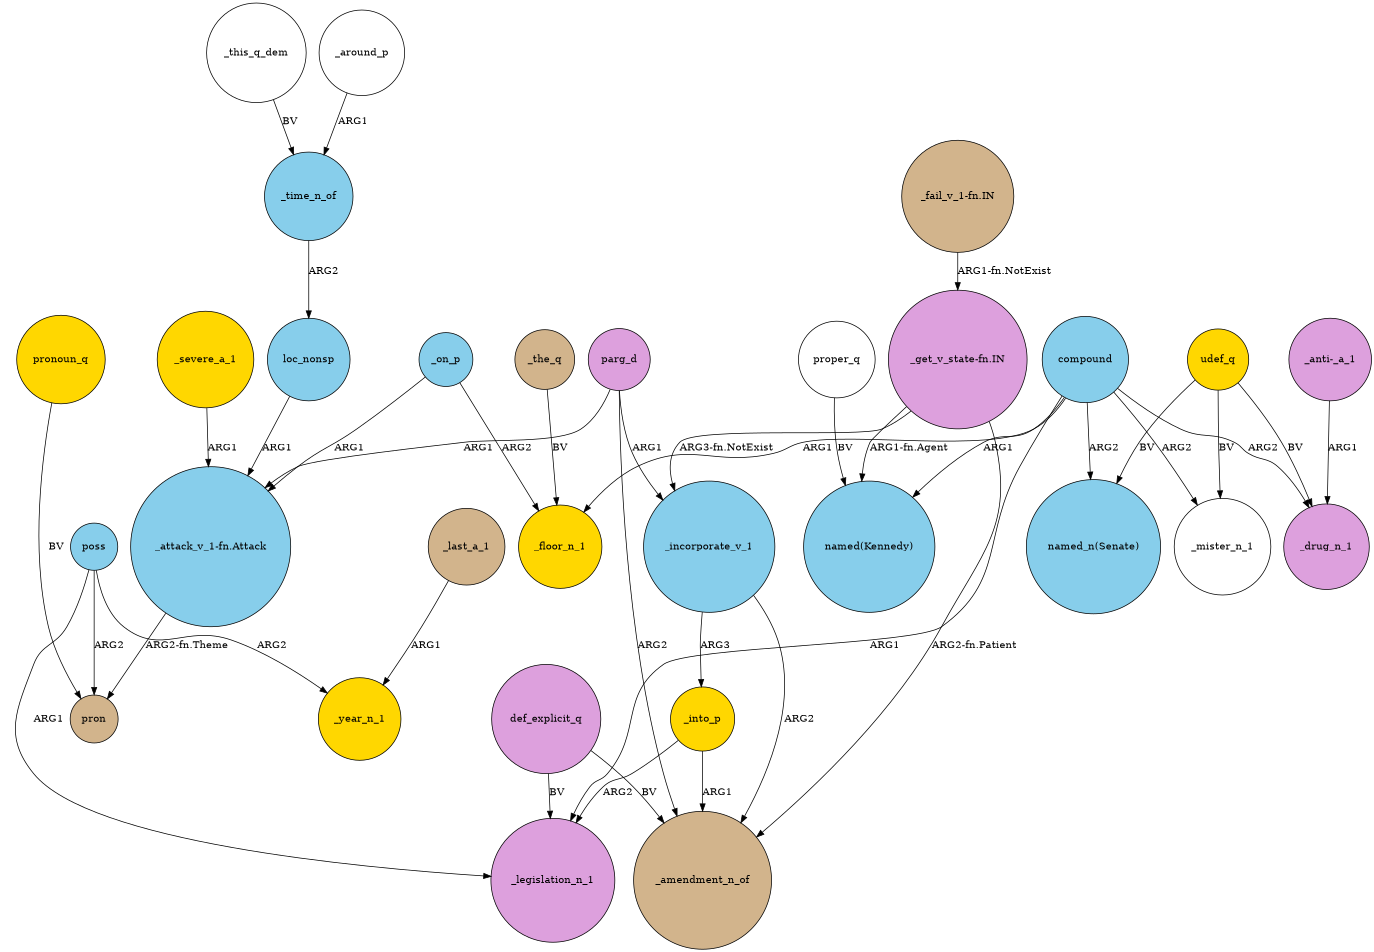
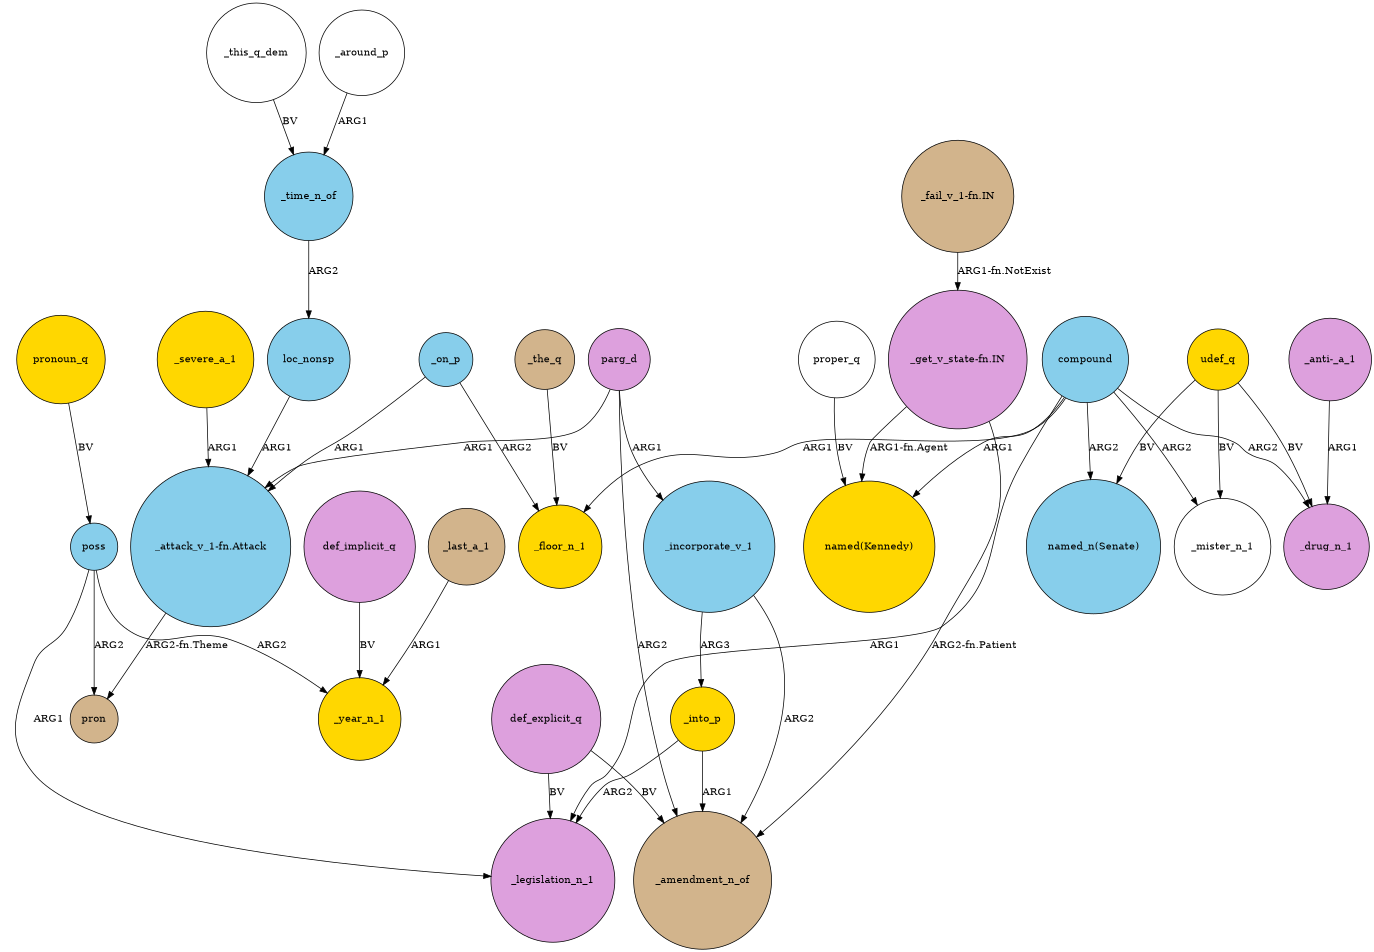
(776, 433) -> none
none -> (360, 547)
(869, 547) -> (869, 547)
(39, 550) -> (79, 460)
